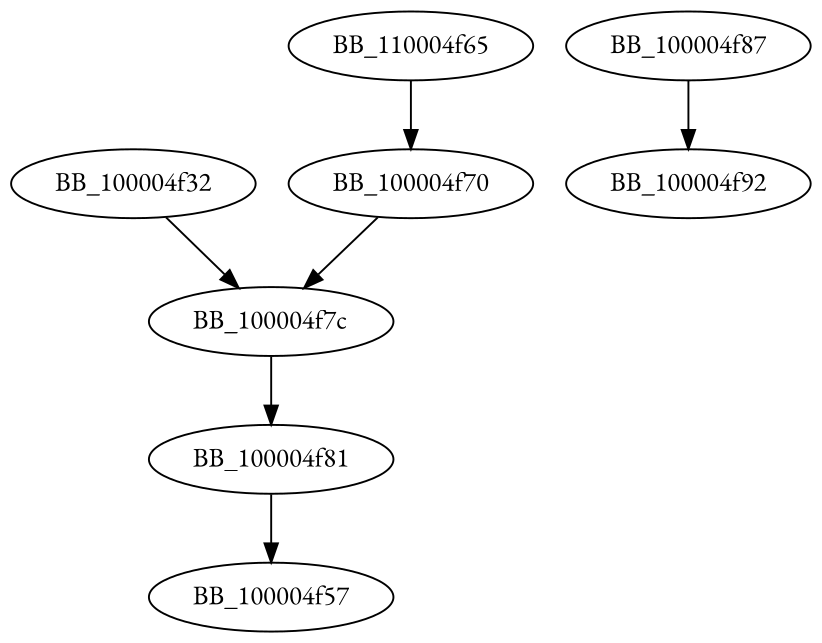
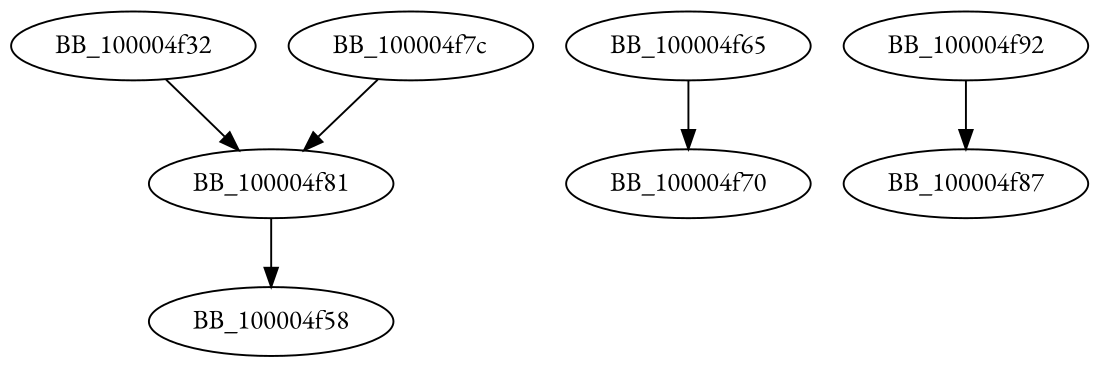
(411, 46) -> (688, 46)
(688, 105) -> (966, 105)
(195, 246) -> (195, 108)
(348, 246) -> none
(271, 597) -> (271, 322)
